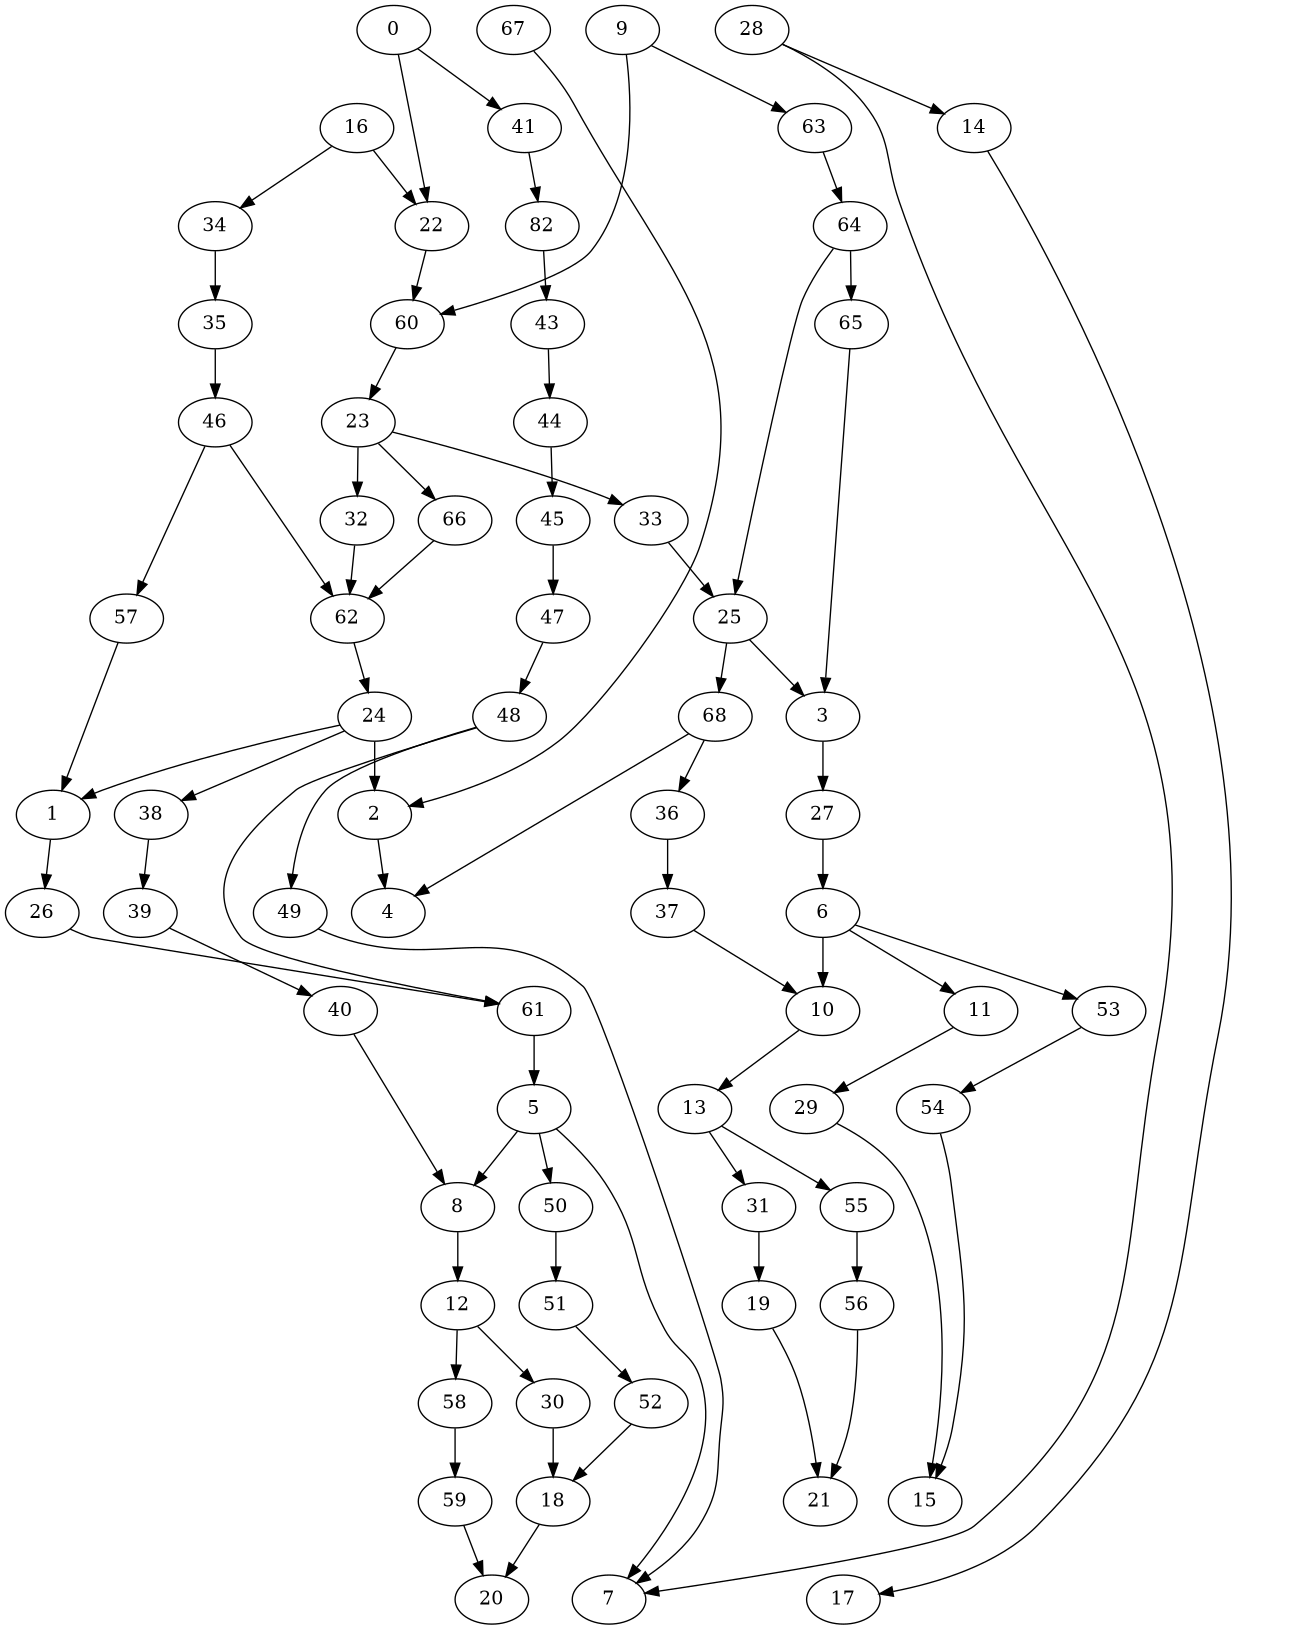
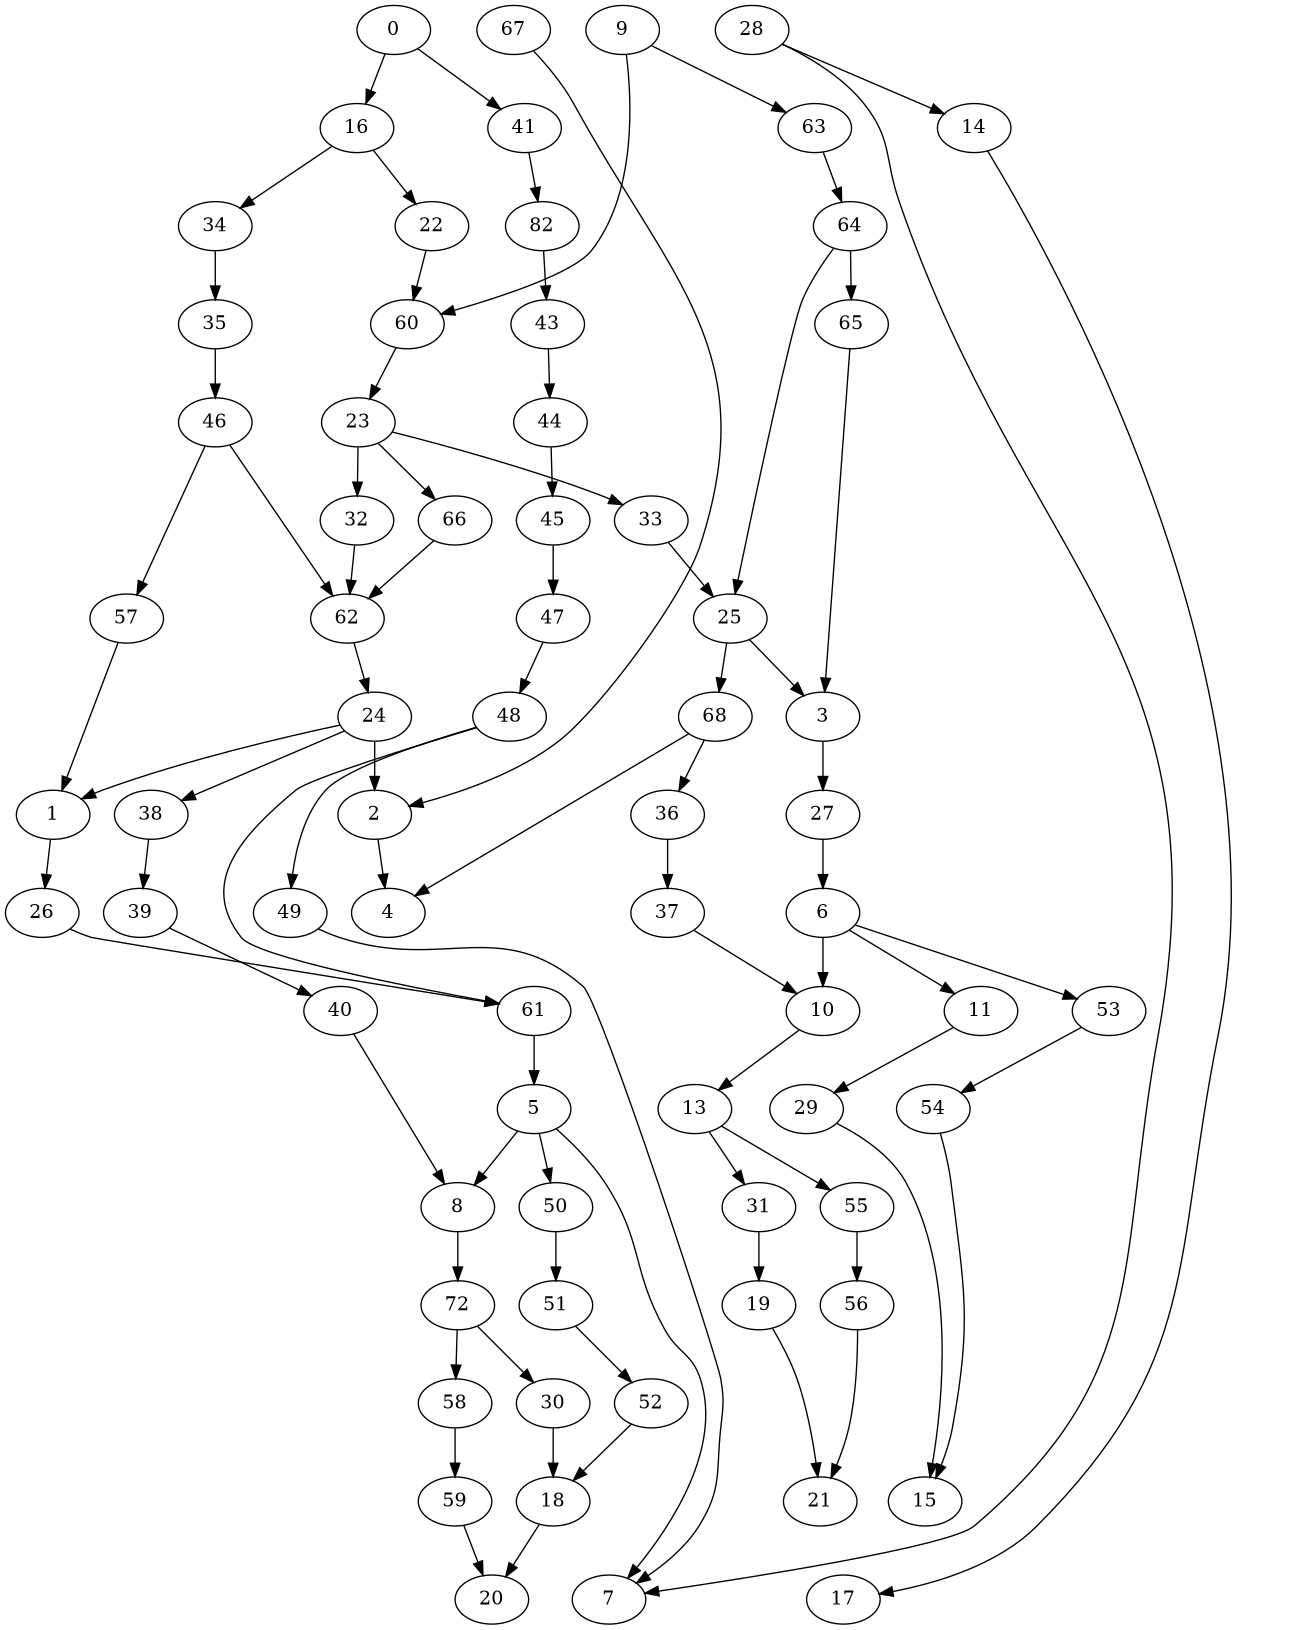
(412, 121) -> (378, 72)
(458, 1305) -> (458, 1305)
